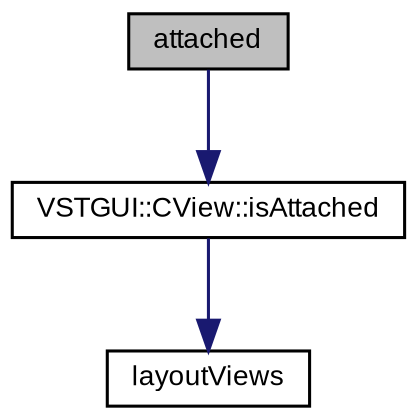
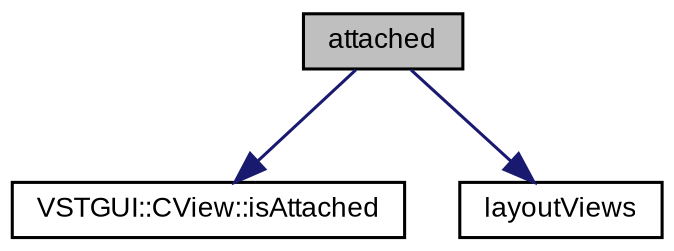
(208, 279) -> (461, 116)
